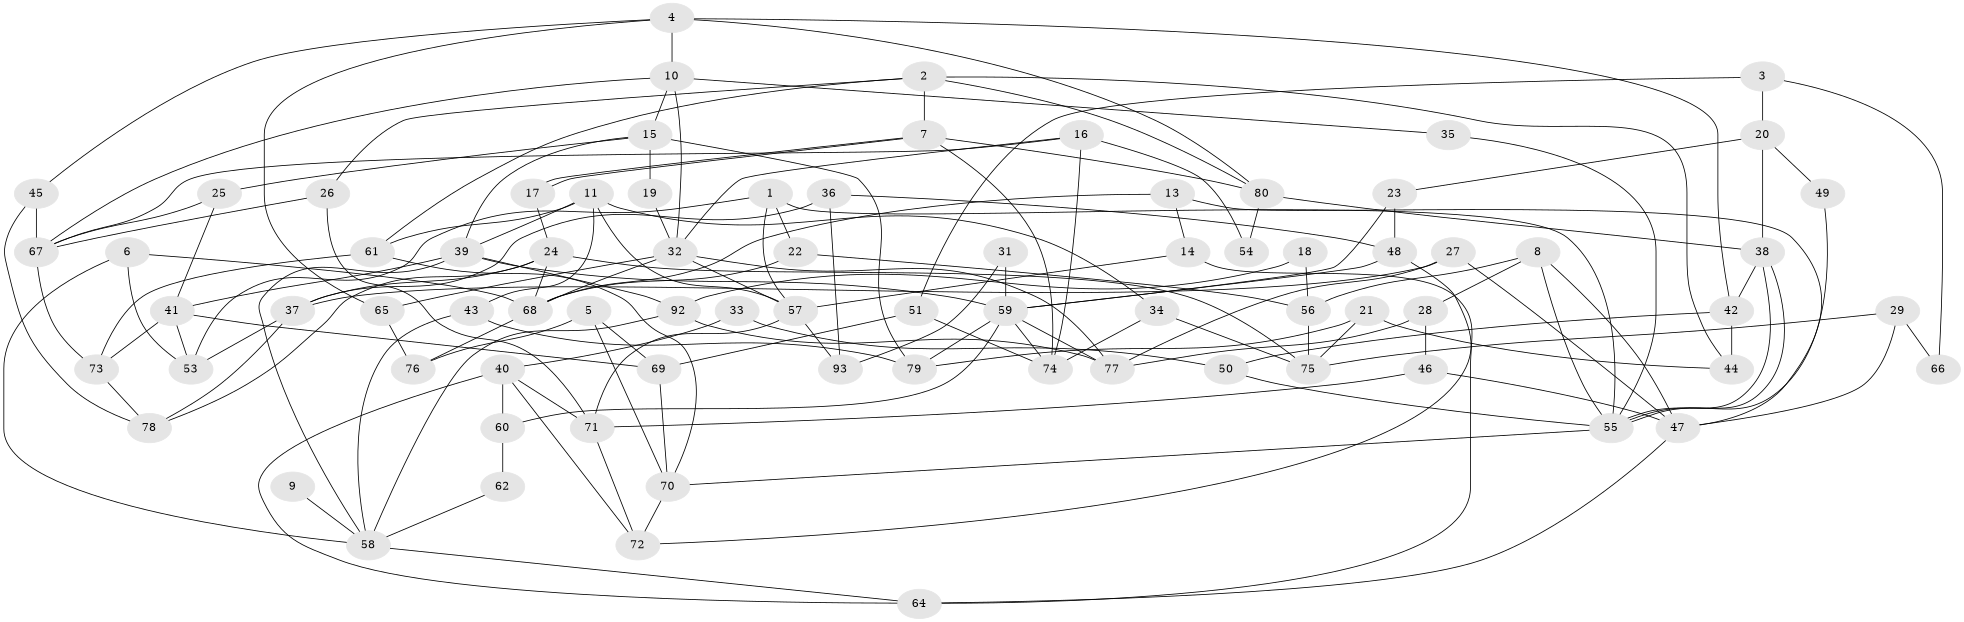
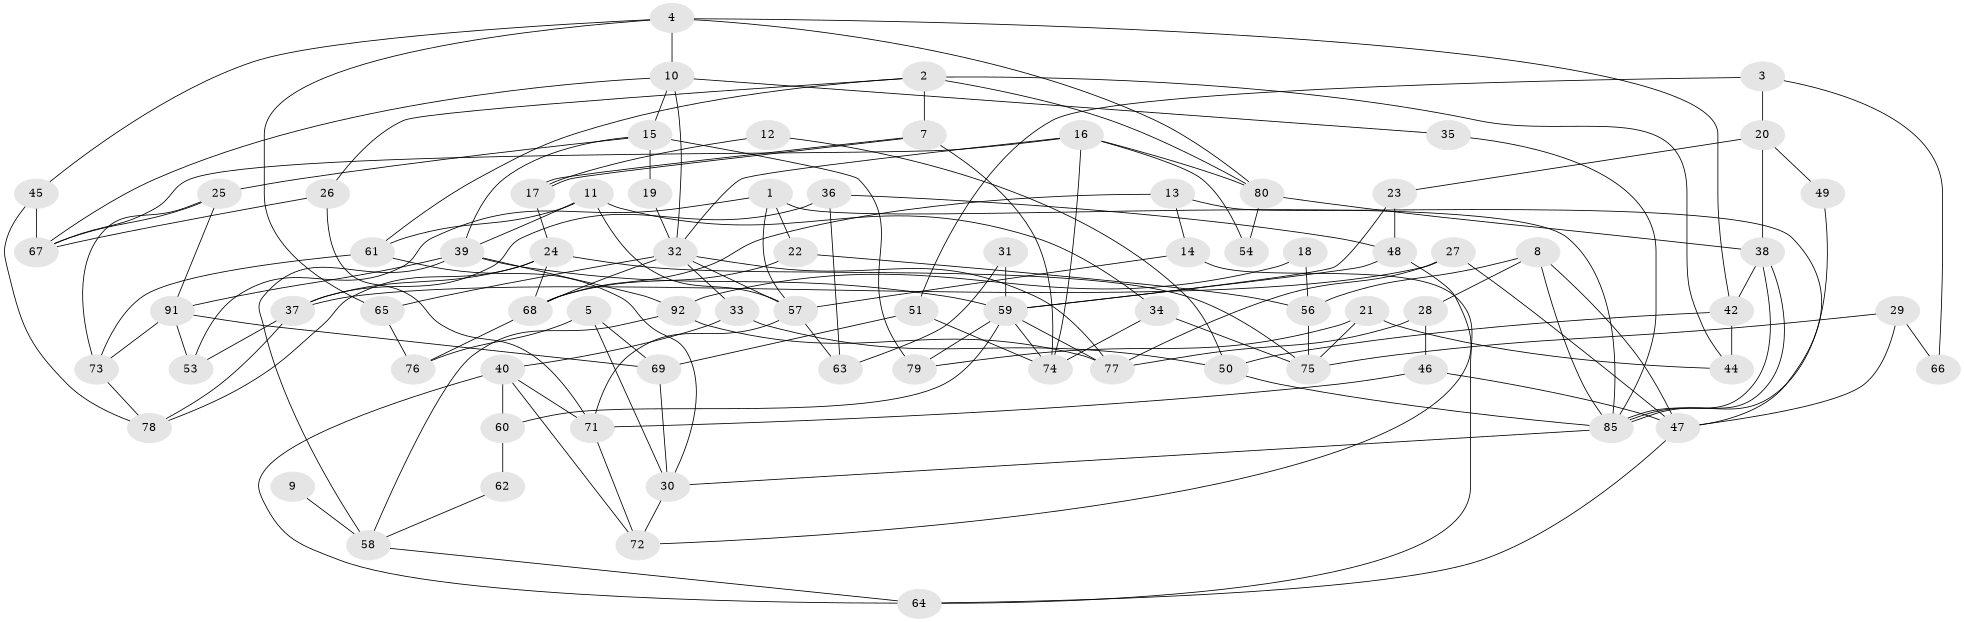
none -> (768, 135)
(1094, 160) -> (1191, 167)
(128, 252) -> none
none -> (706, 282)
(172, 311) -> (172, 311)
(472, 311) -> none
(50, 318) -> (93, 247)
(841, 370) -> (841, 370)
(1611, 428) -> (1611, 428)
(668, 487) -> (668, 487)
